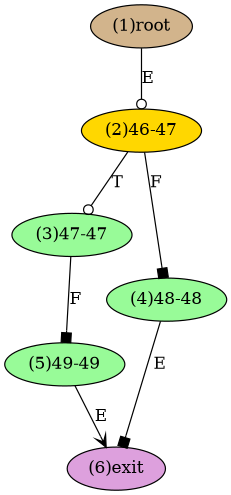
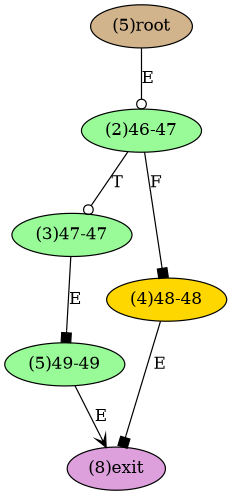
(141, 26) -> (141, 26)
(141, 131) -> (141, 131)
(76, 300) -> (76, 300)
(167, 300) -> (167, 300)
(116, 469) -> (116, 469)
